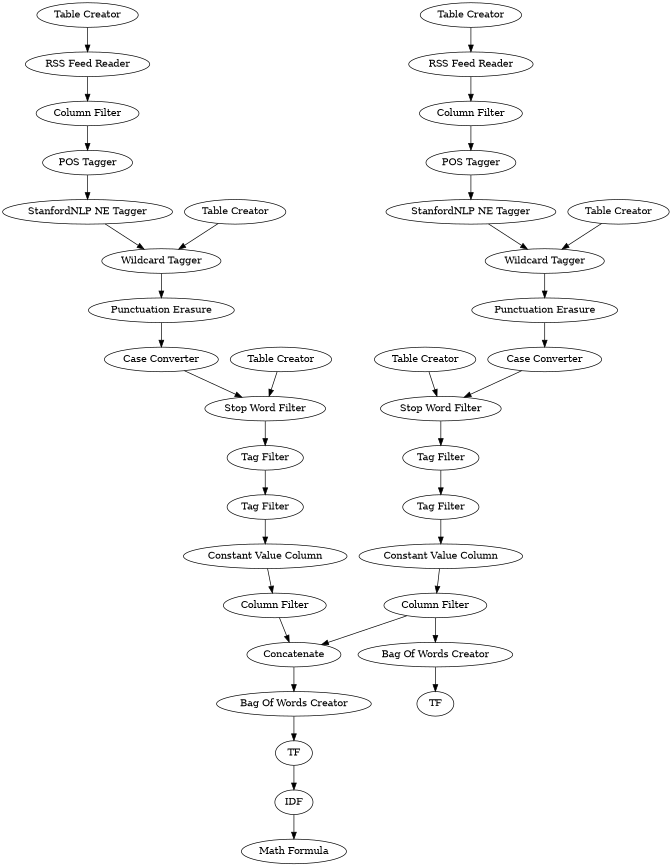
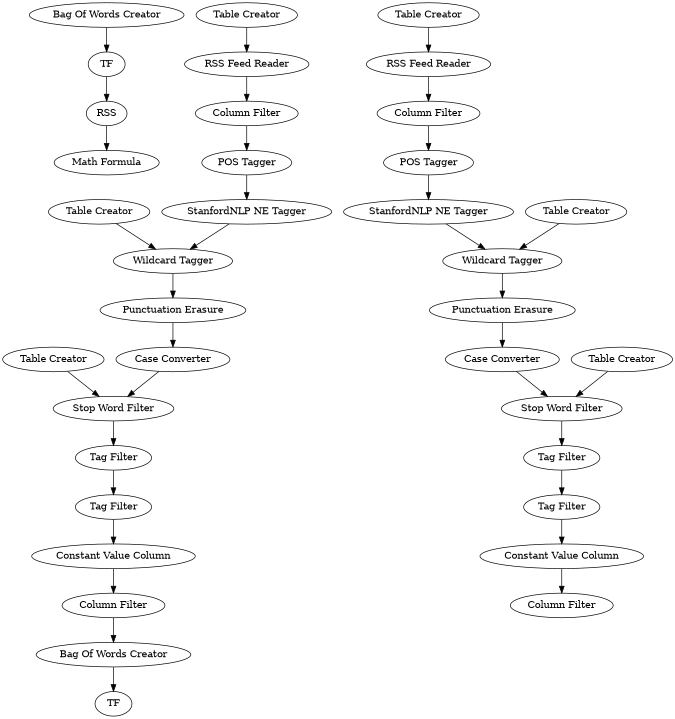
(294, 655) -> none
(294, 802) -> (107, 113)
